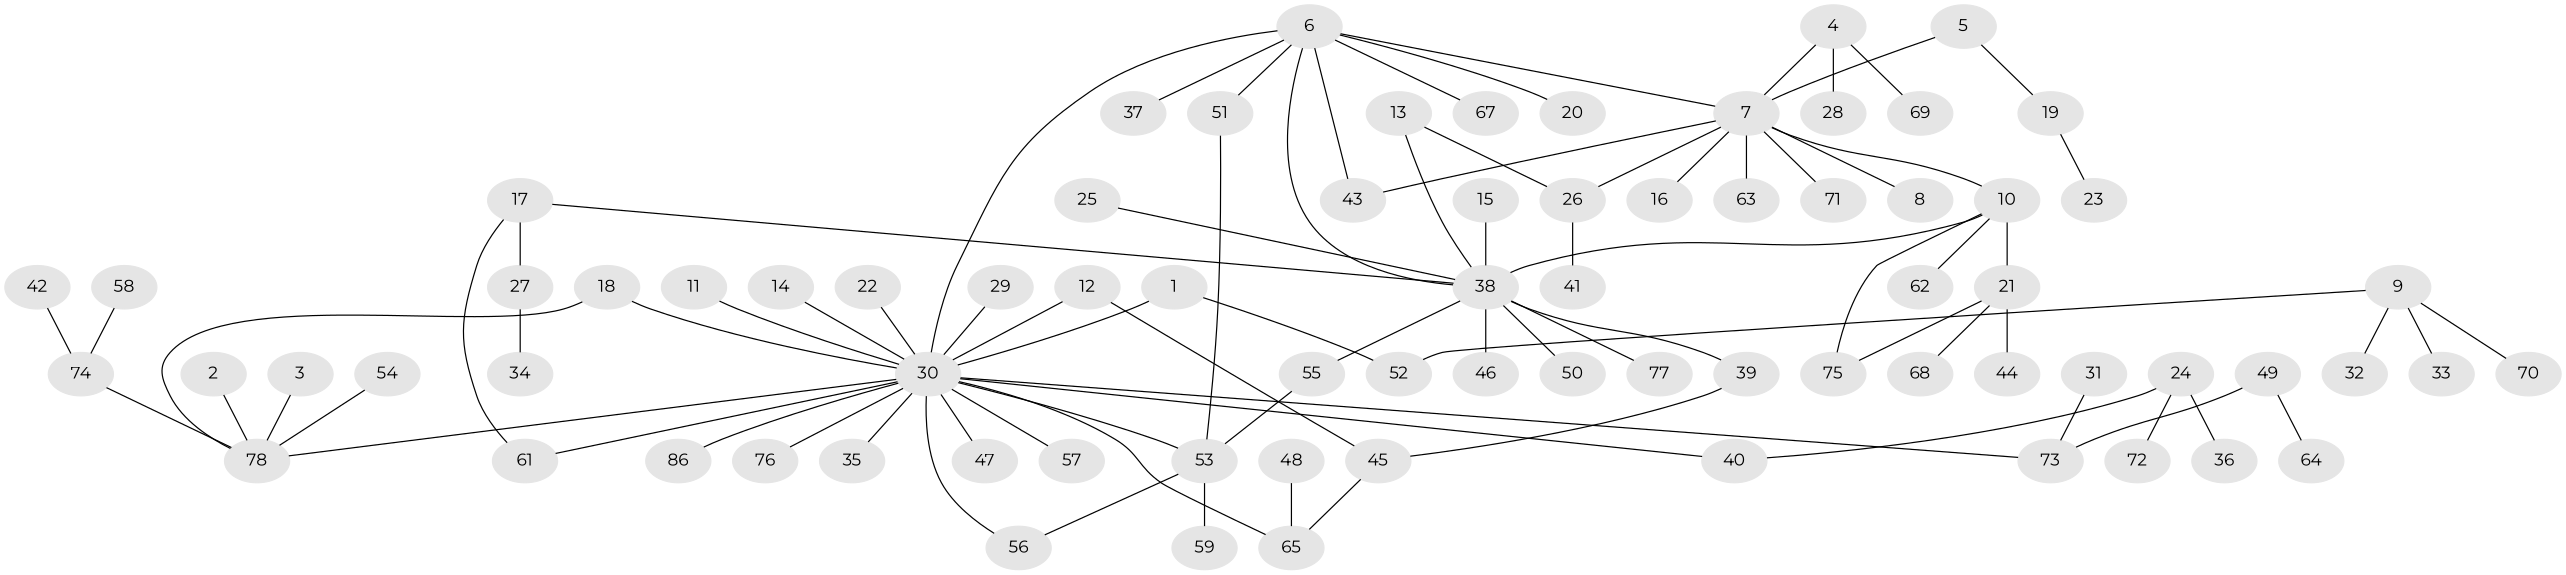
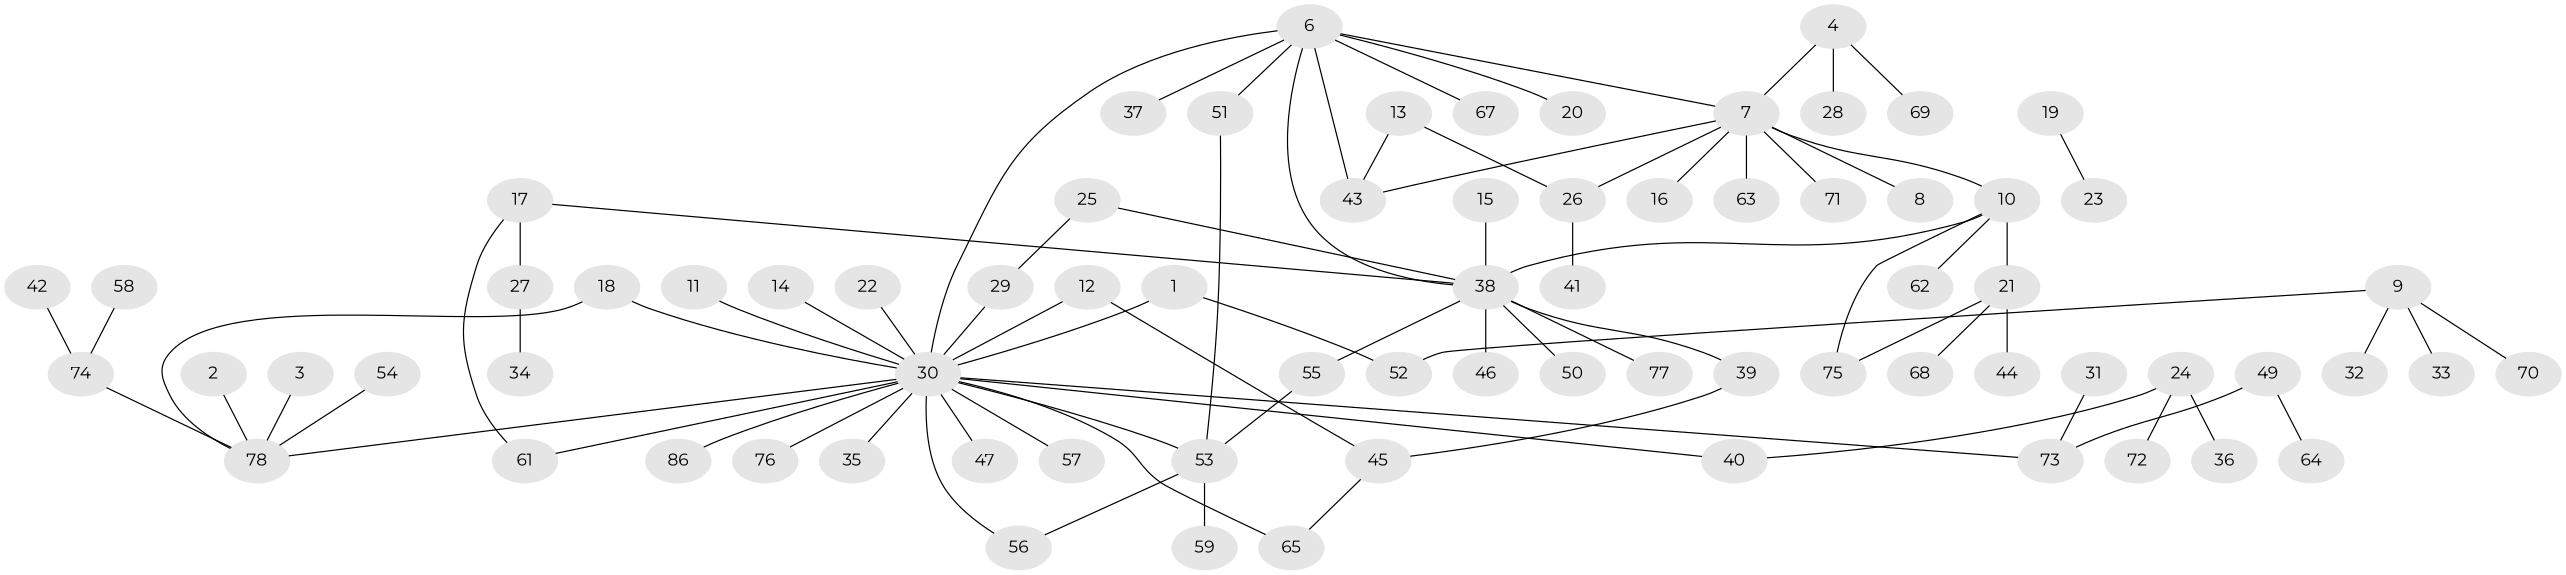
(1964, 27) -> none
(1433, 204) -> (1376, 157)
none -> (1048, 240)
(1291, 461) -> none
